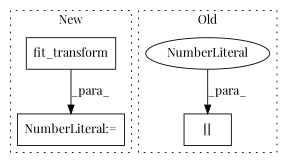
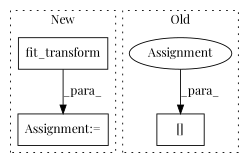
(208, 53) -> (181, 53)
(71, 130) -> (63, 130)
